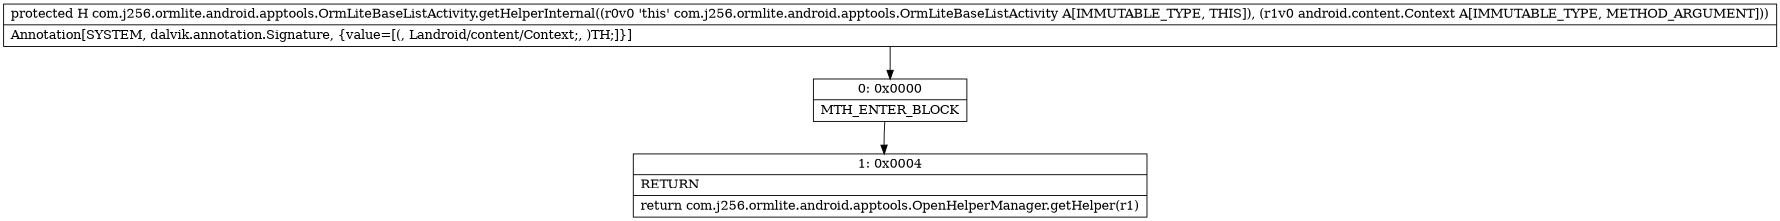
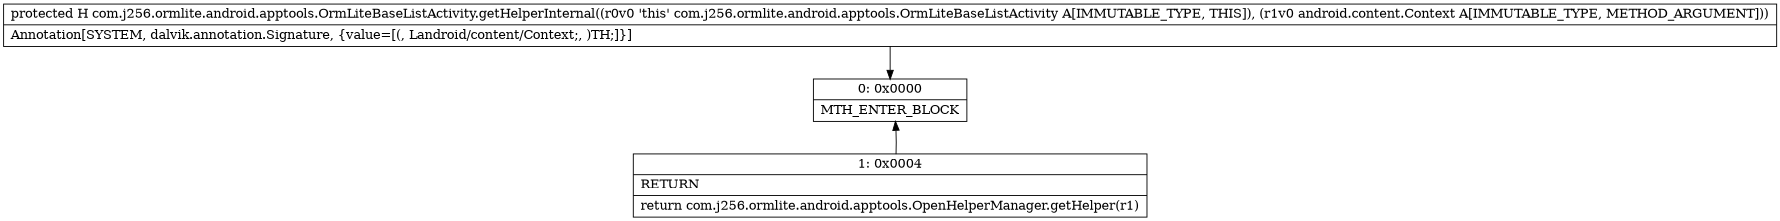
(884, 133) -> (896, 142)
